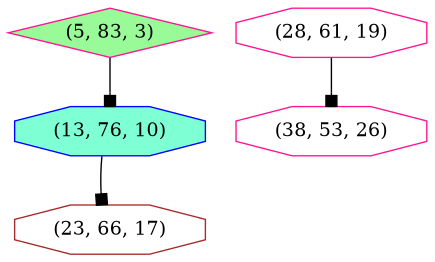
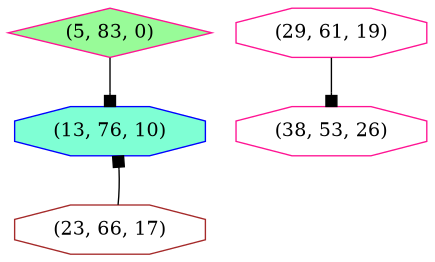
(110, 33) -> (110, 33)
(331, 33) -> (331, 33)
(101, 174) -> (119, 187)
